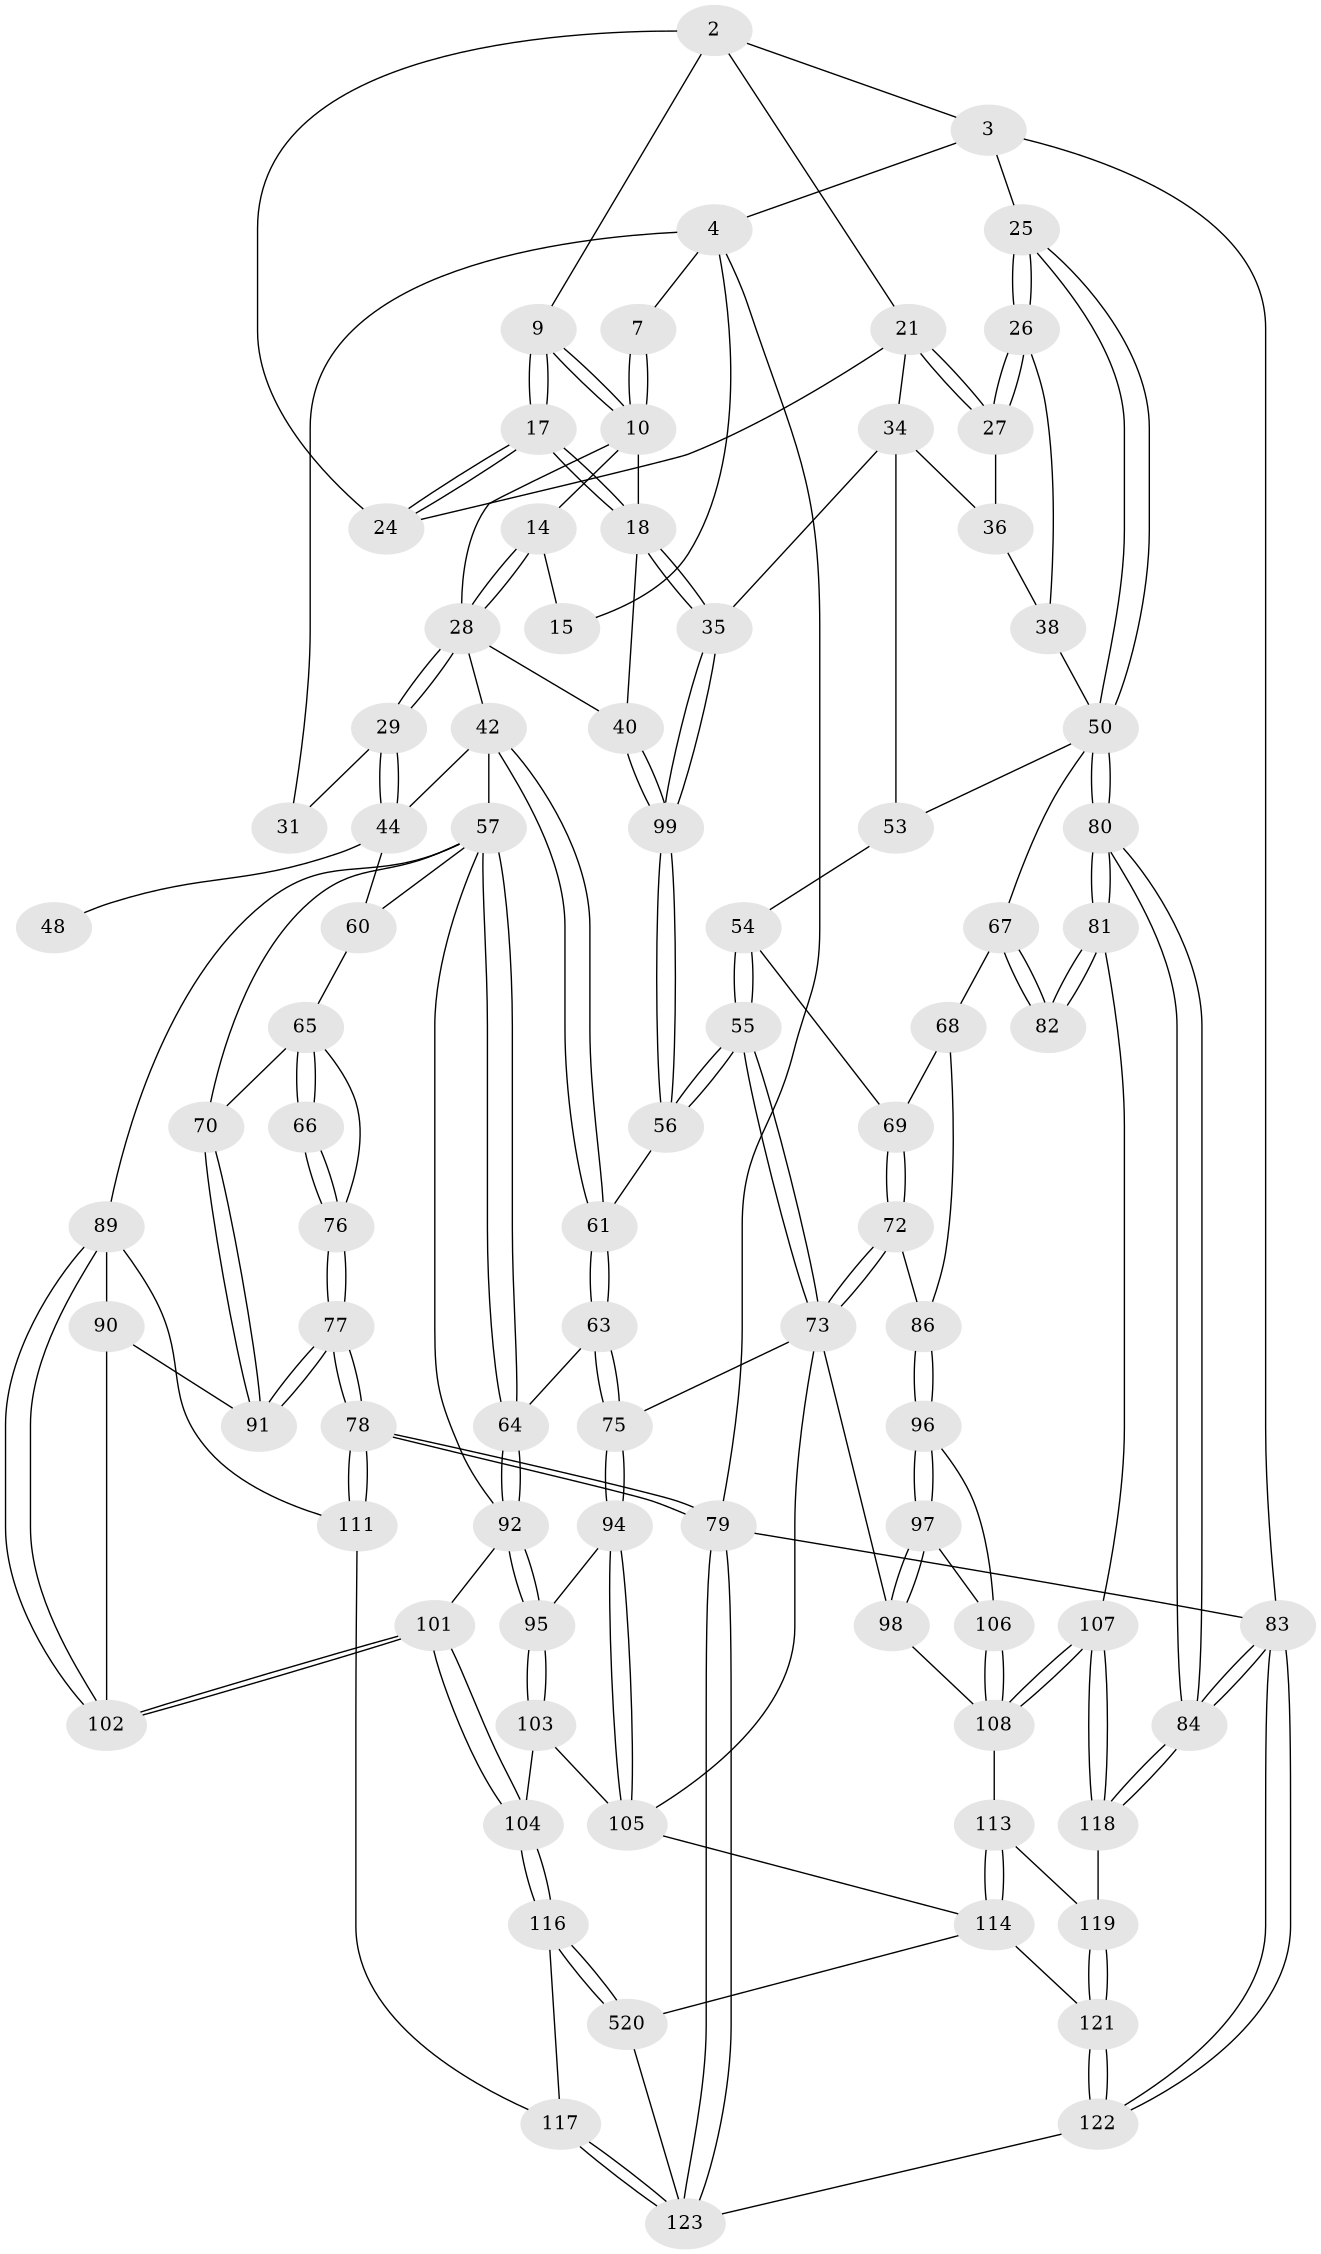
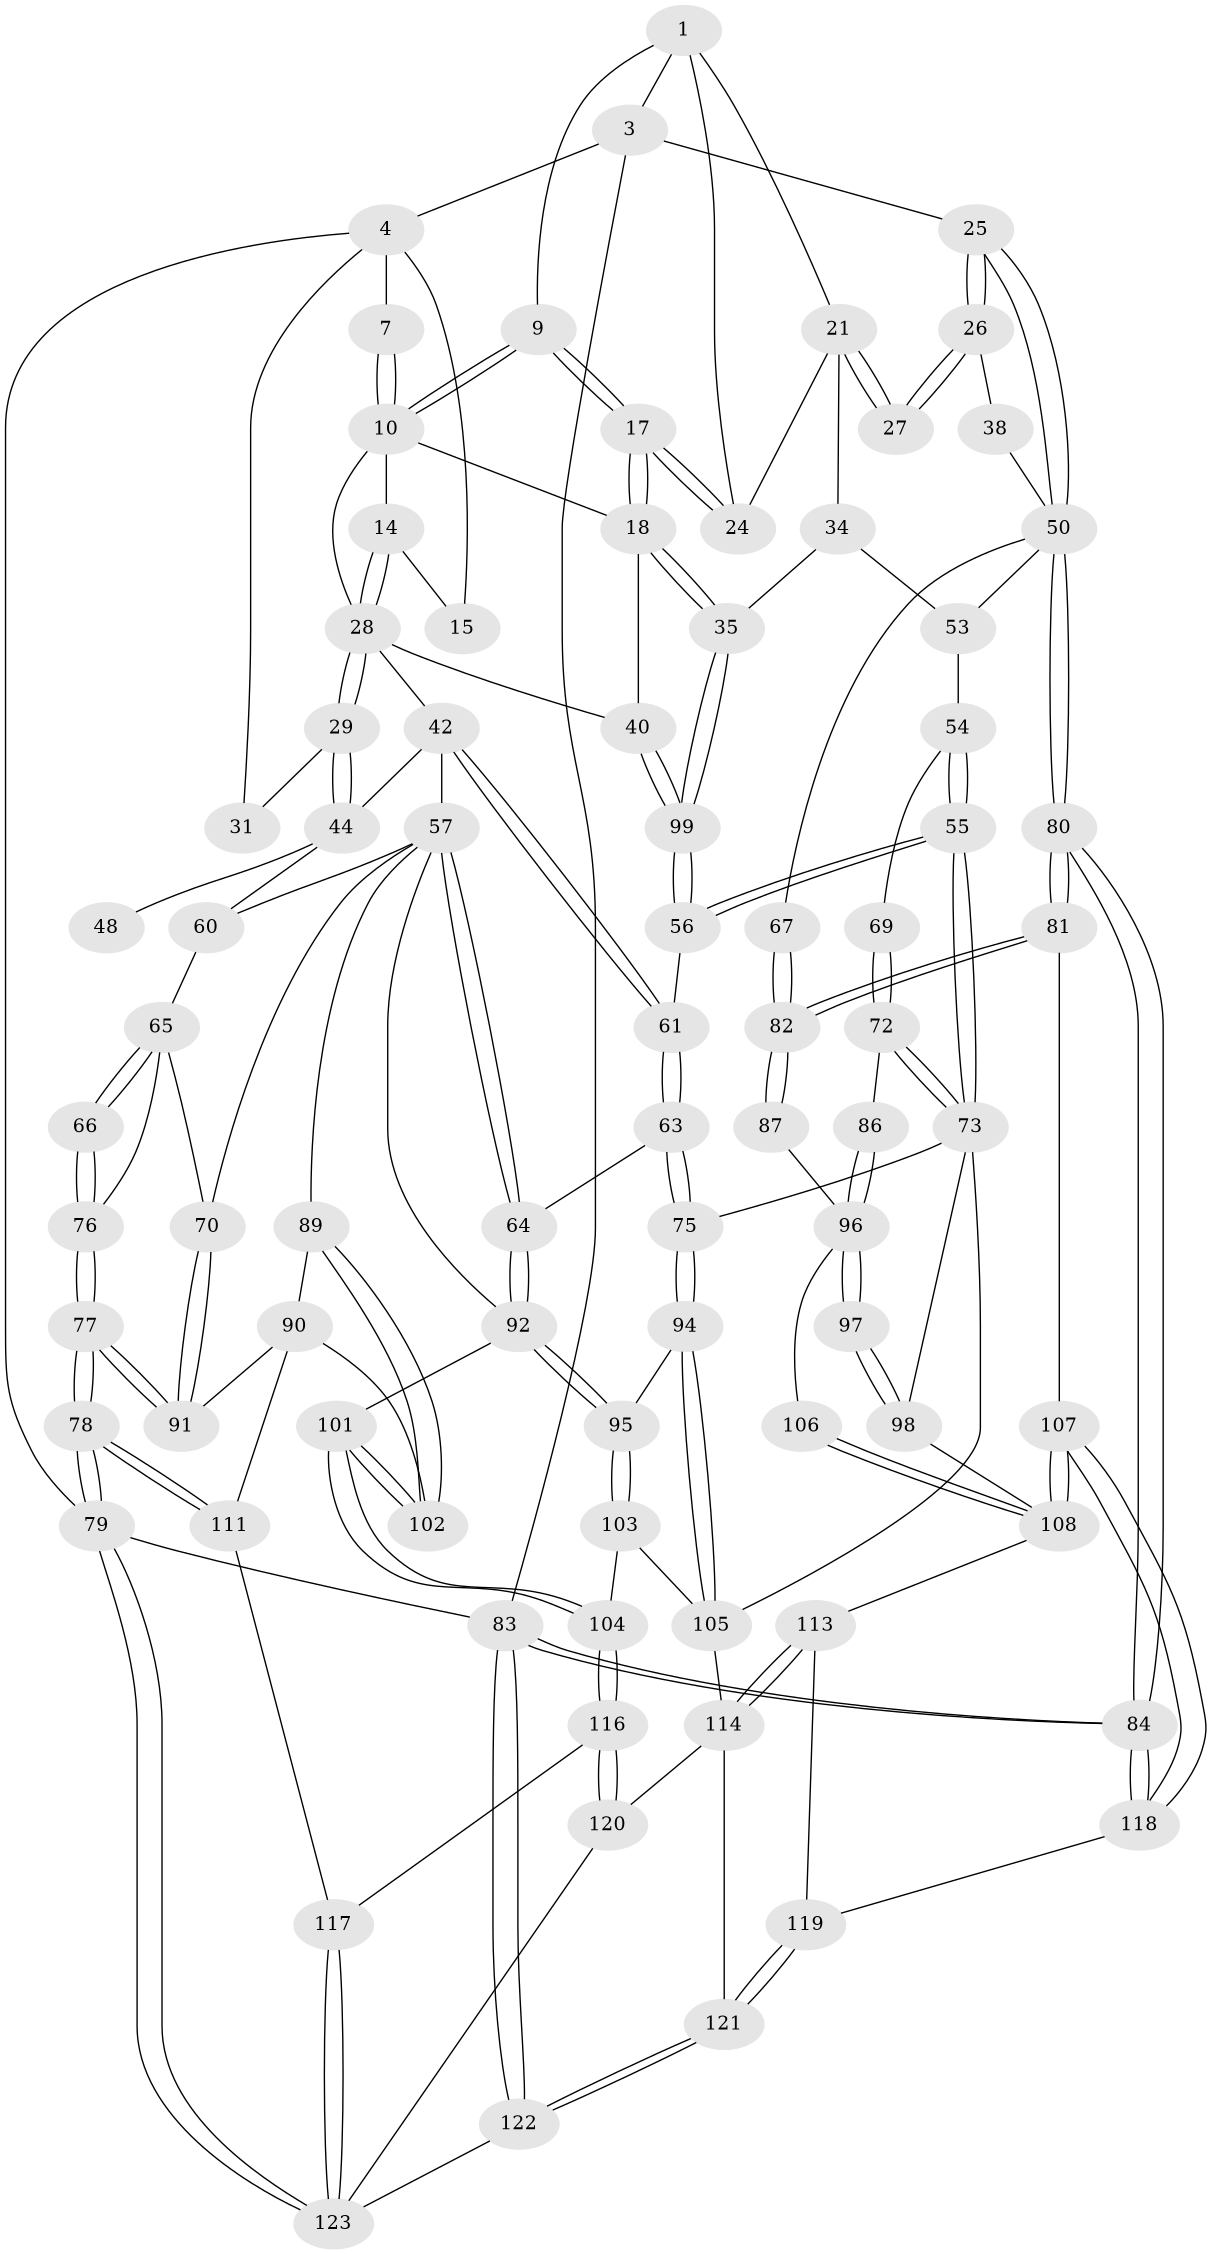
(715, 30) -> (684, 30)
(996, 529) -> none
(949, 1027) -> none
none -> (771, 1127)
(185, 1413) -> (262, 1426)
(960, 1577) -> none
(627, 2024) -> (608, 1825)
